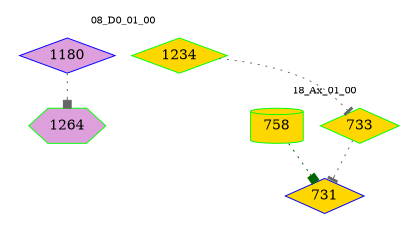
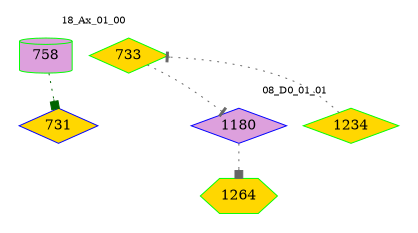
(123, 21) -> (295, 91)
(67, 126) -> (239, 196)
(277, 126) -> (46, 56)
(343, 159) -> (190, 89)
